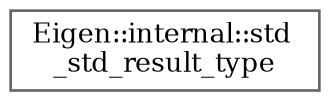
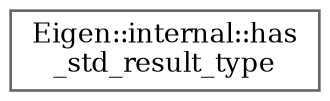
(165, 51) -> (165, 51)
